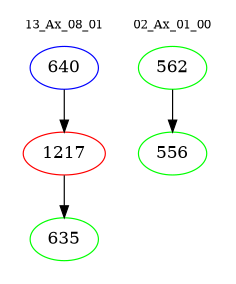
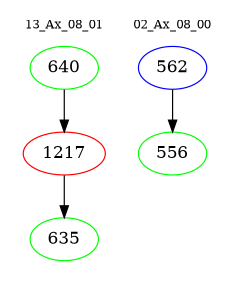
(173, 26) -> (173, 26)
(64, 68) -> (64, 68)
(173, 68) -> (173, 68)
